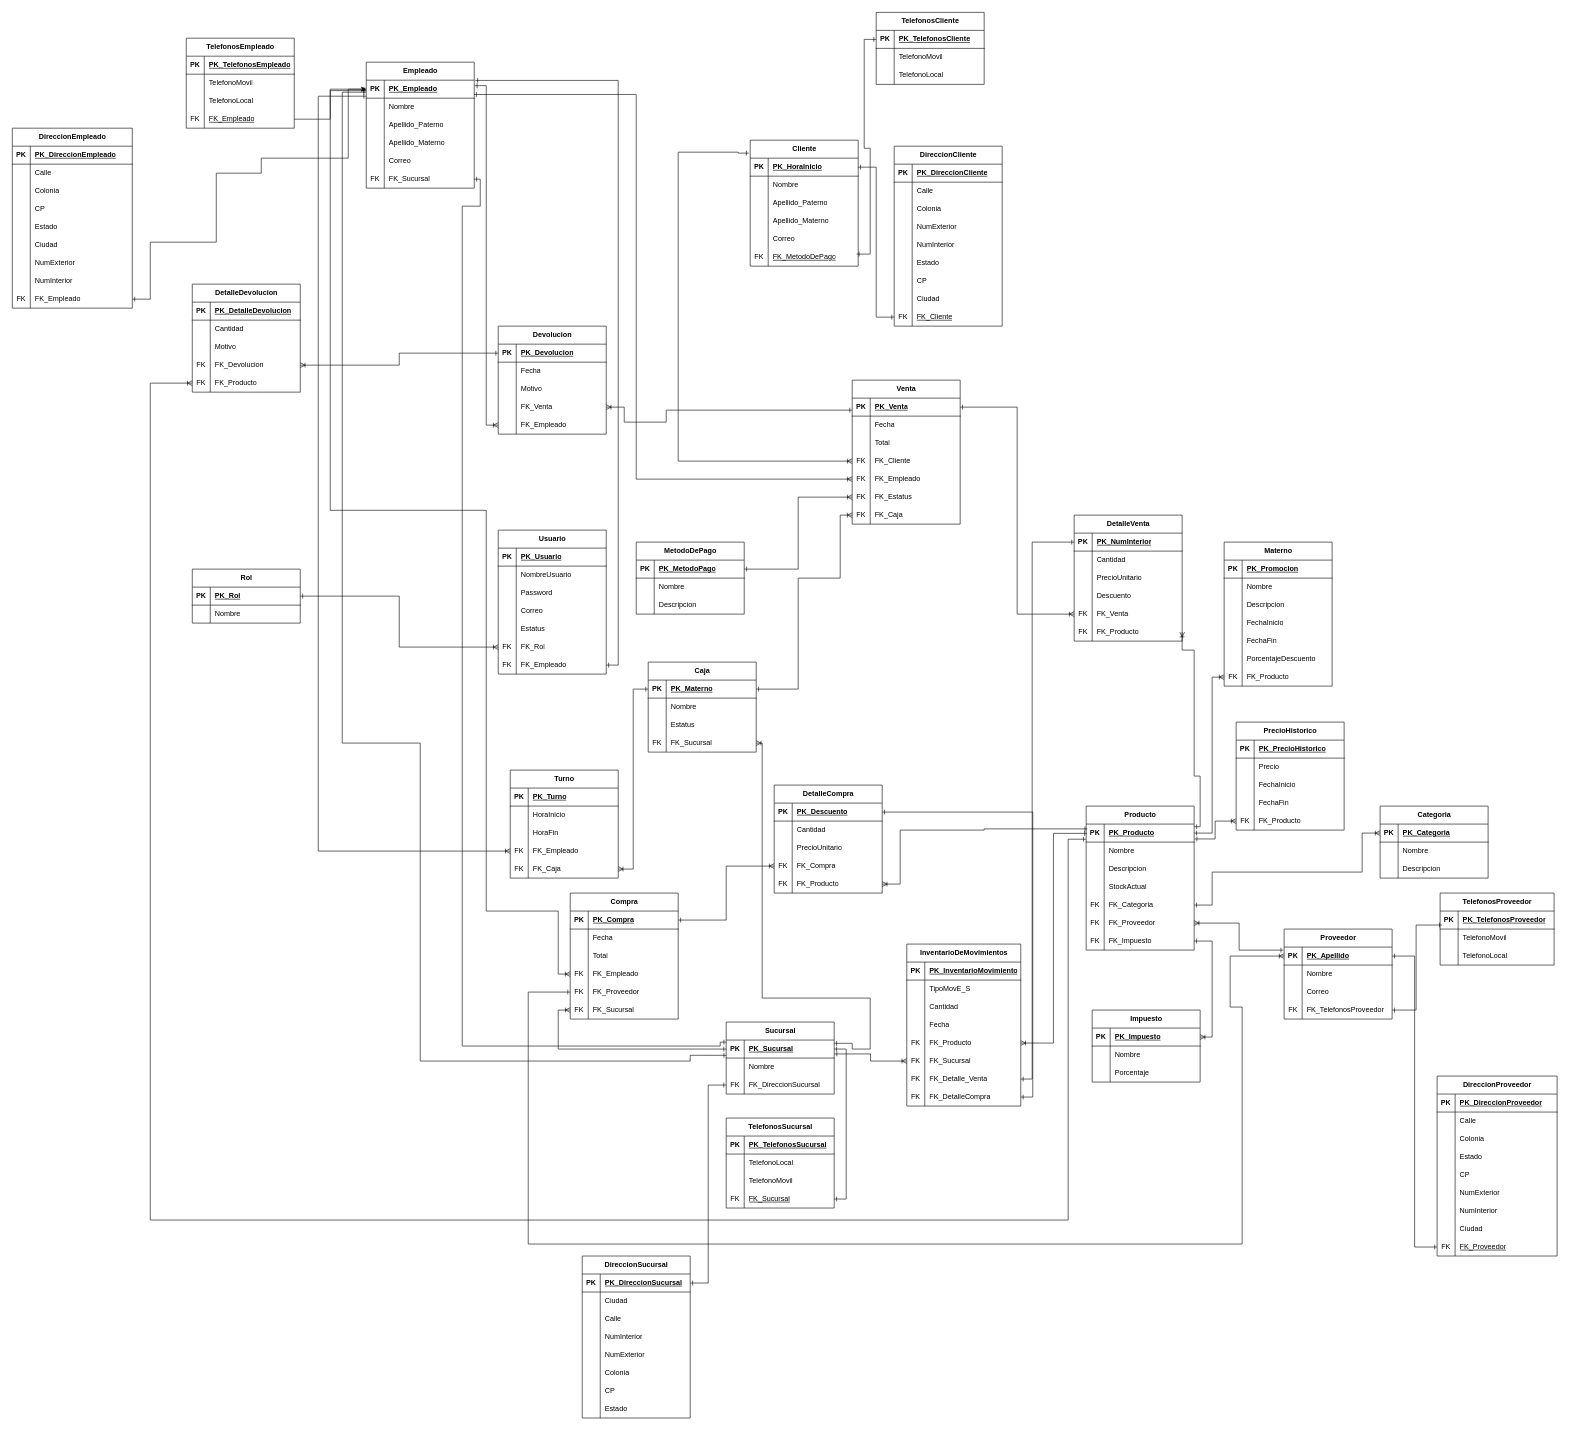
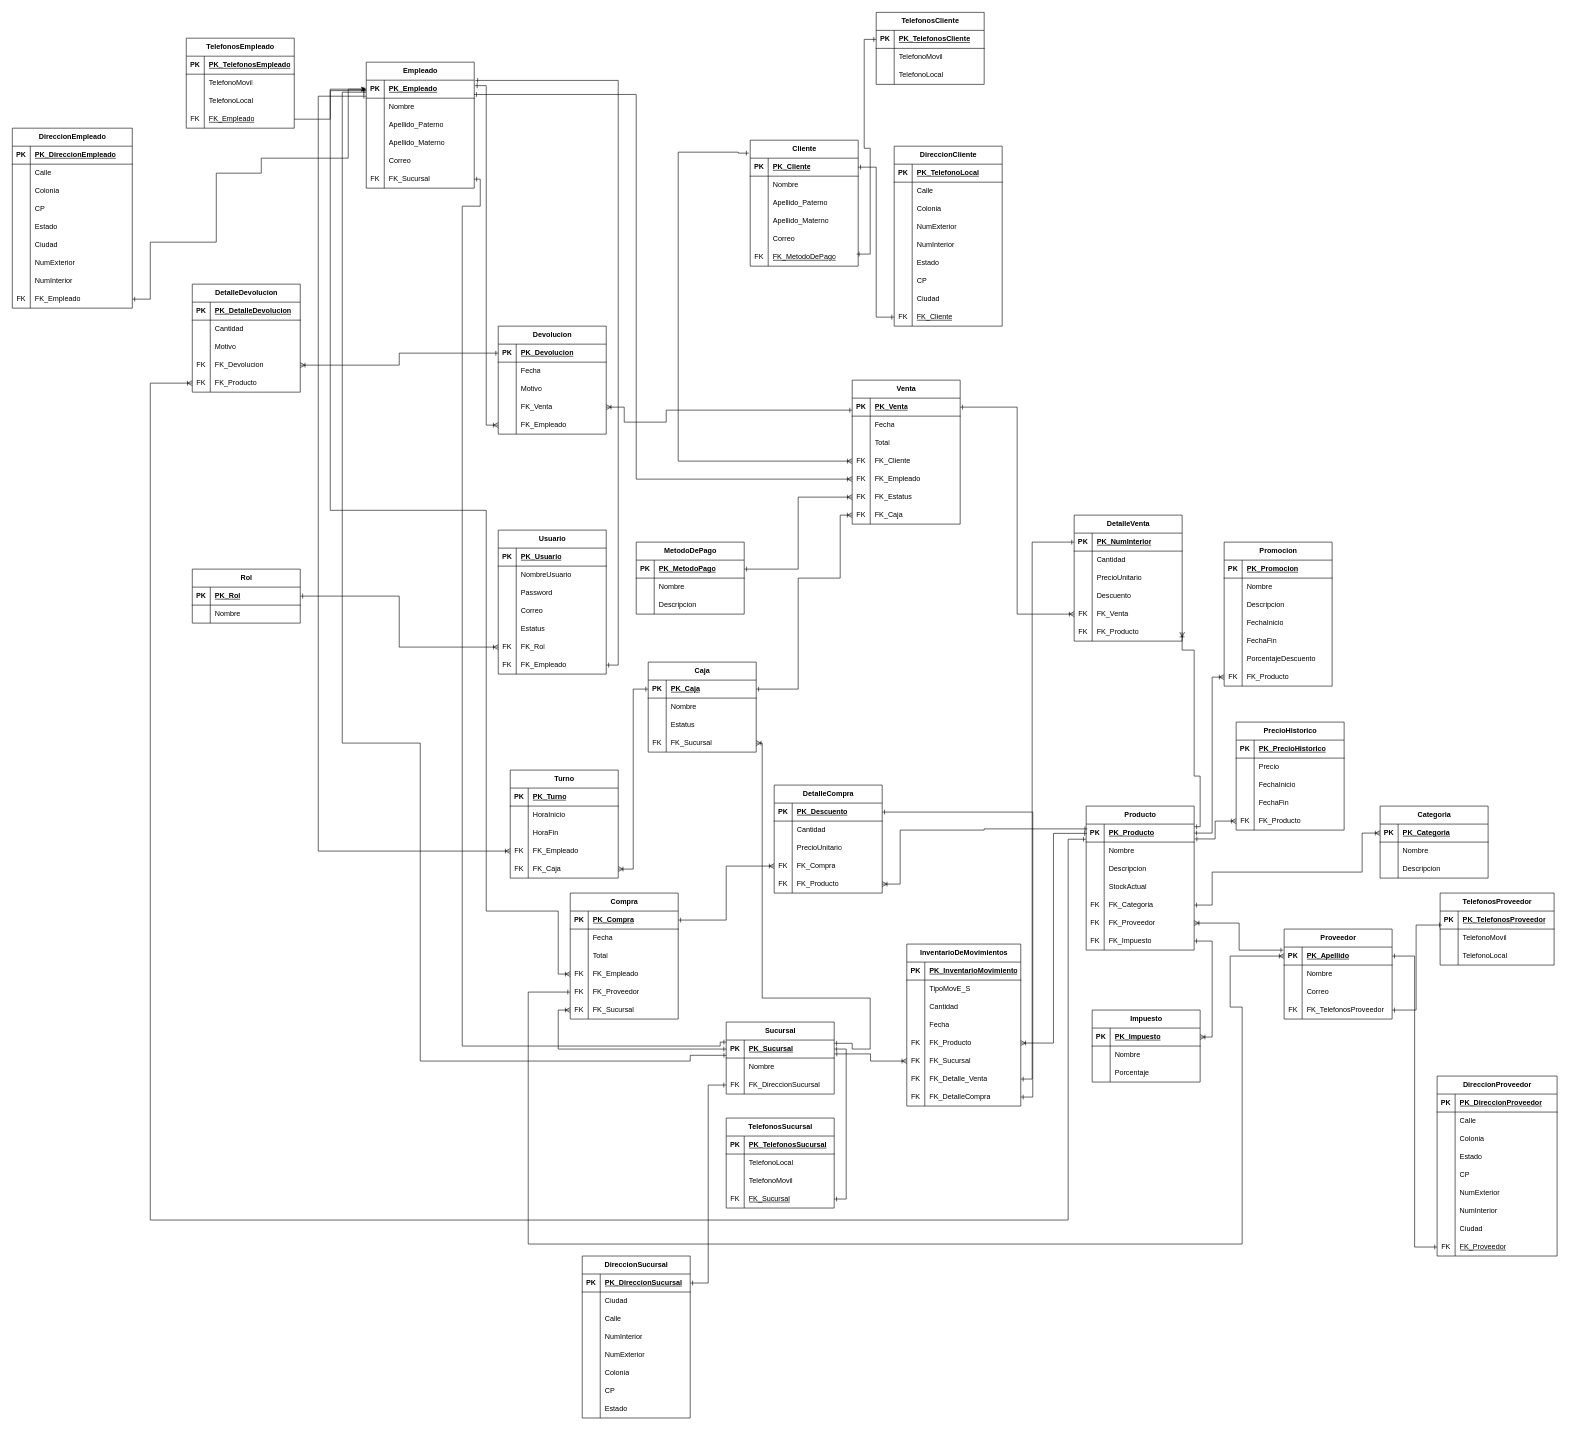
(797, 167) -> (791, 167)
(952, 173) -> (947, 173)
(1279, 551) -> (1279, 551)
(691, 689) -> (685, 689)
